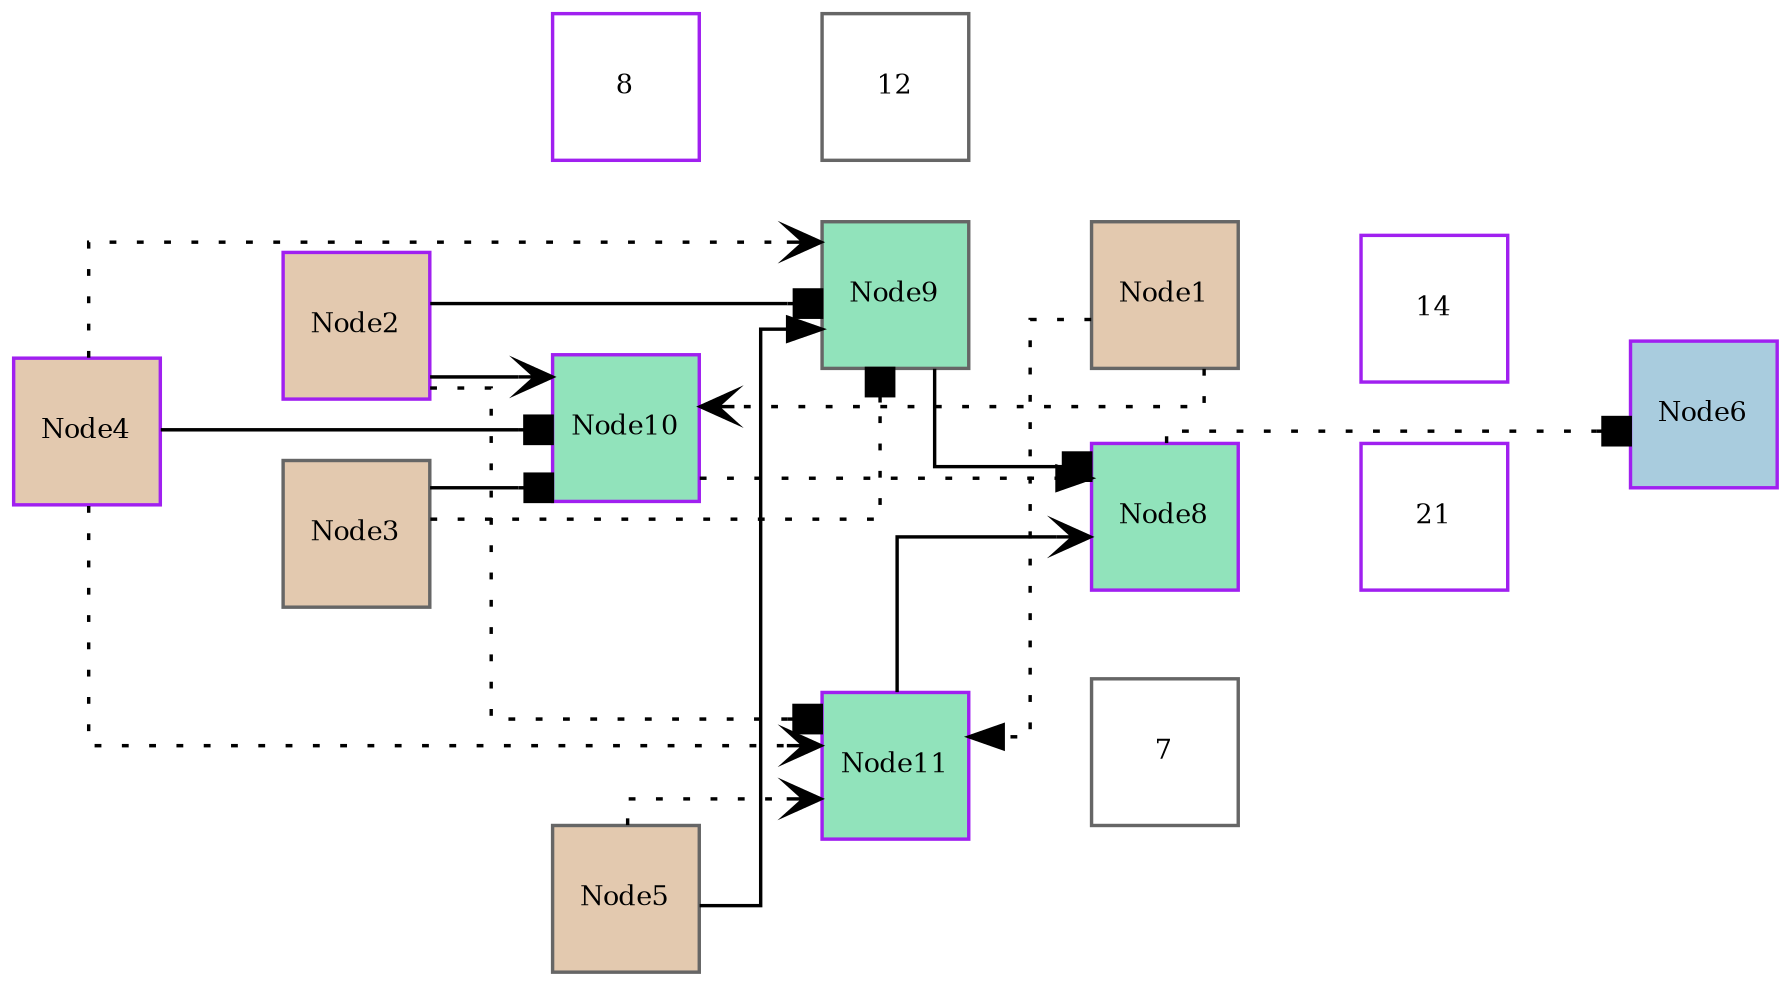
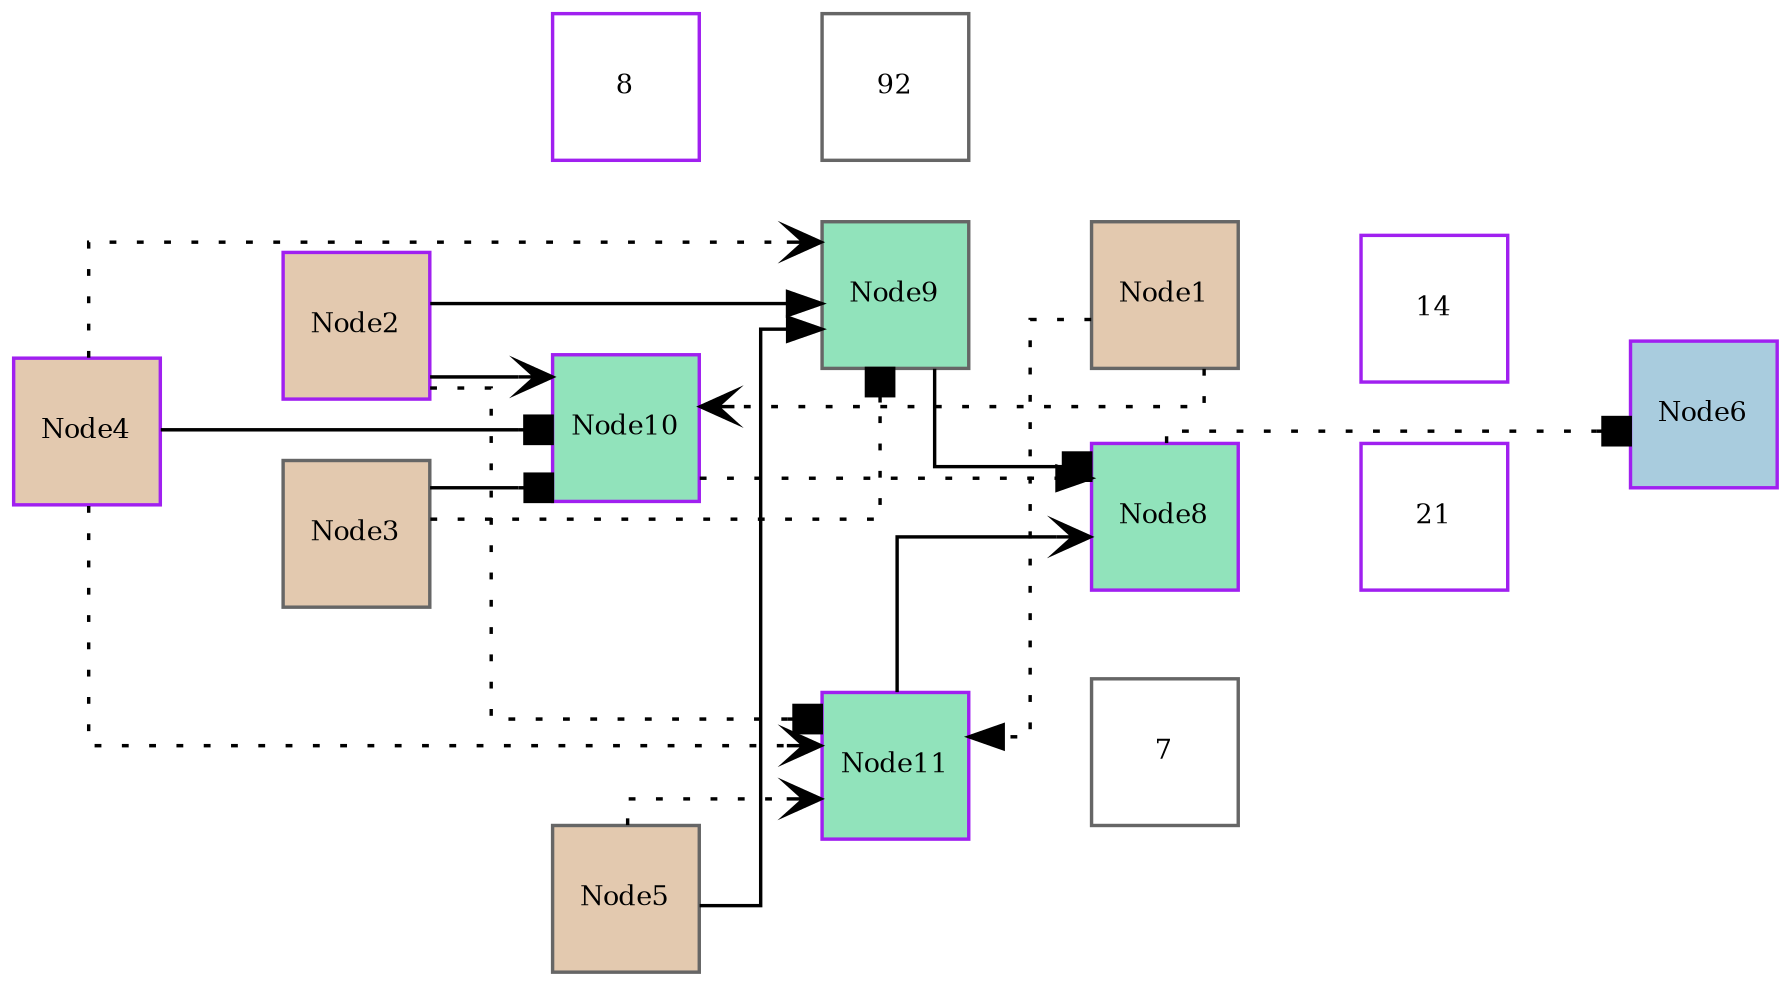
(895, 87) -> (895, 87)
(609, 304) -> (609, 304)
